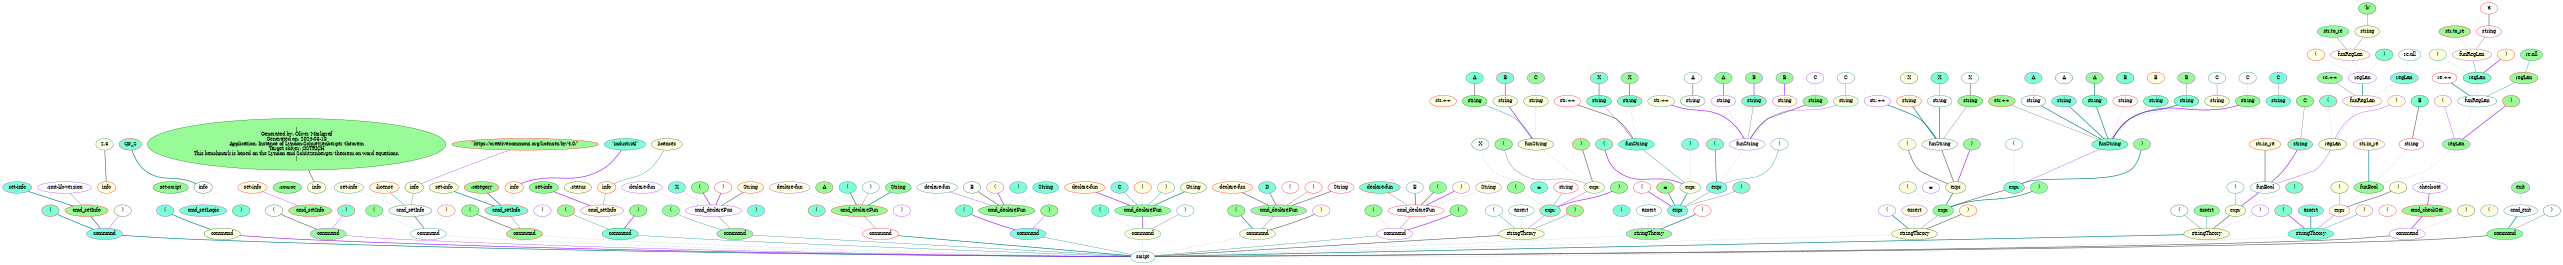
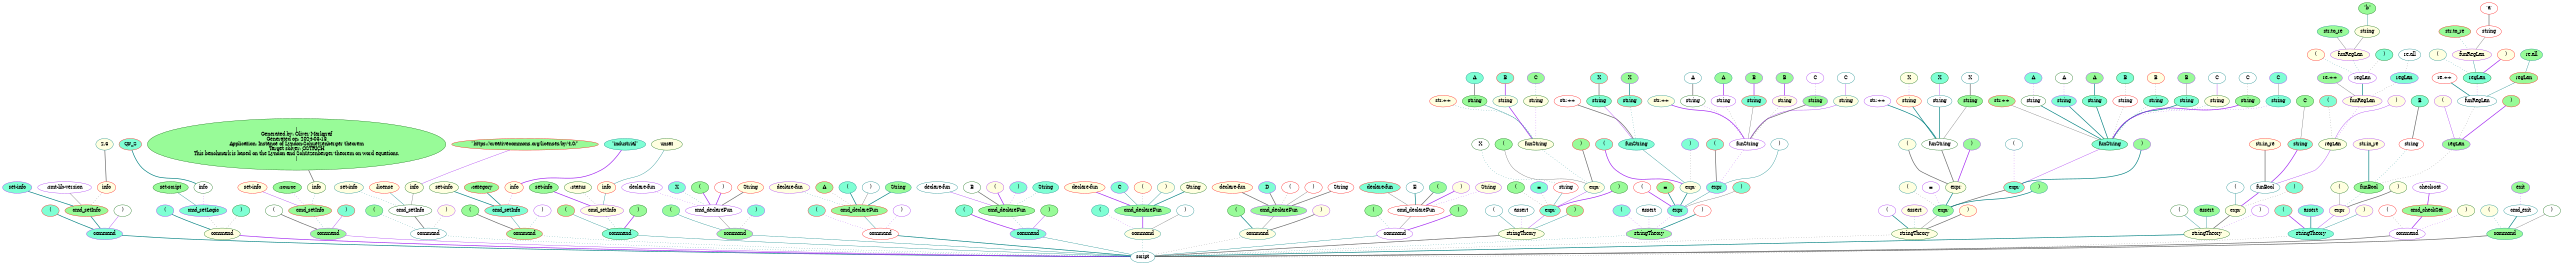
(667, 144) -> (667, 144)
(187, 199) -> (187, 199)
